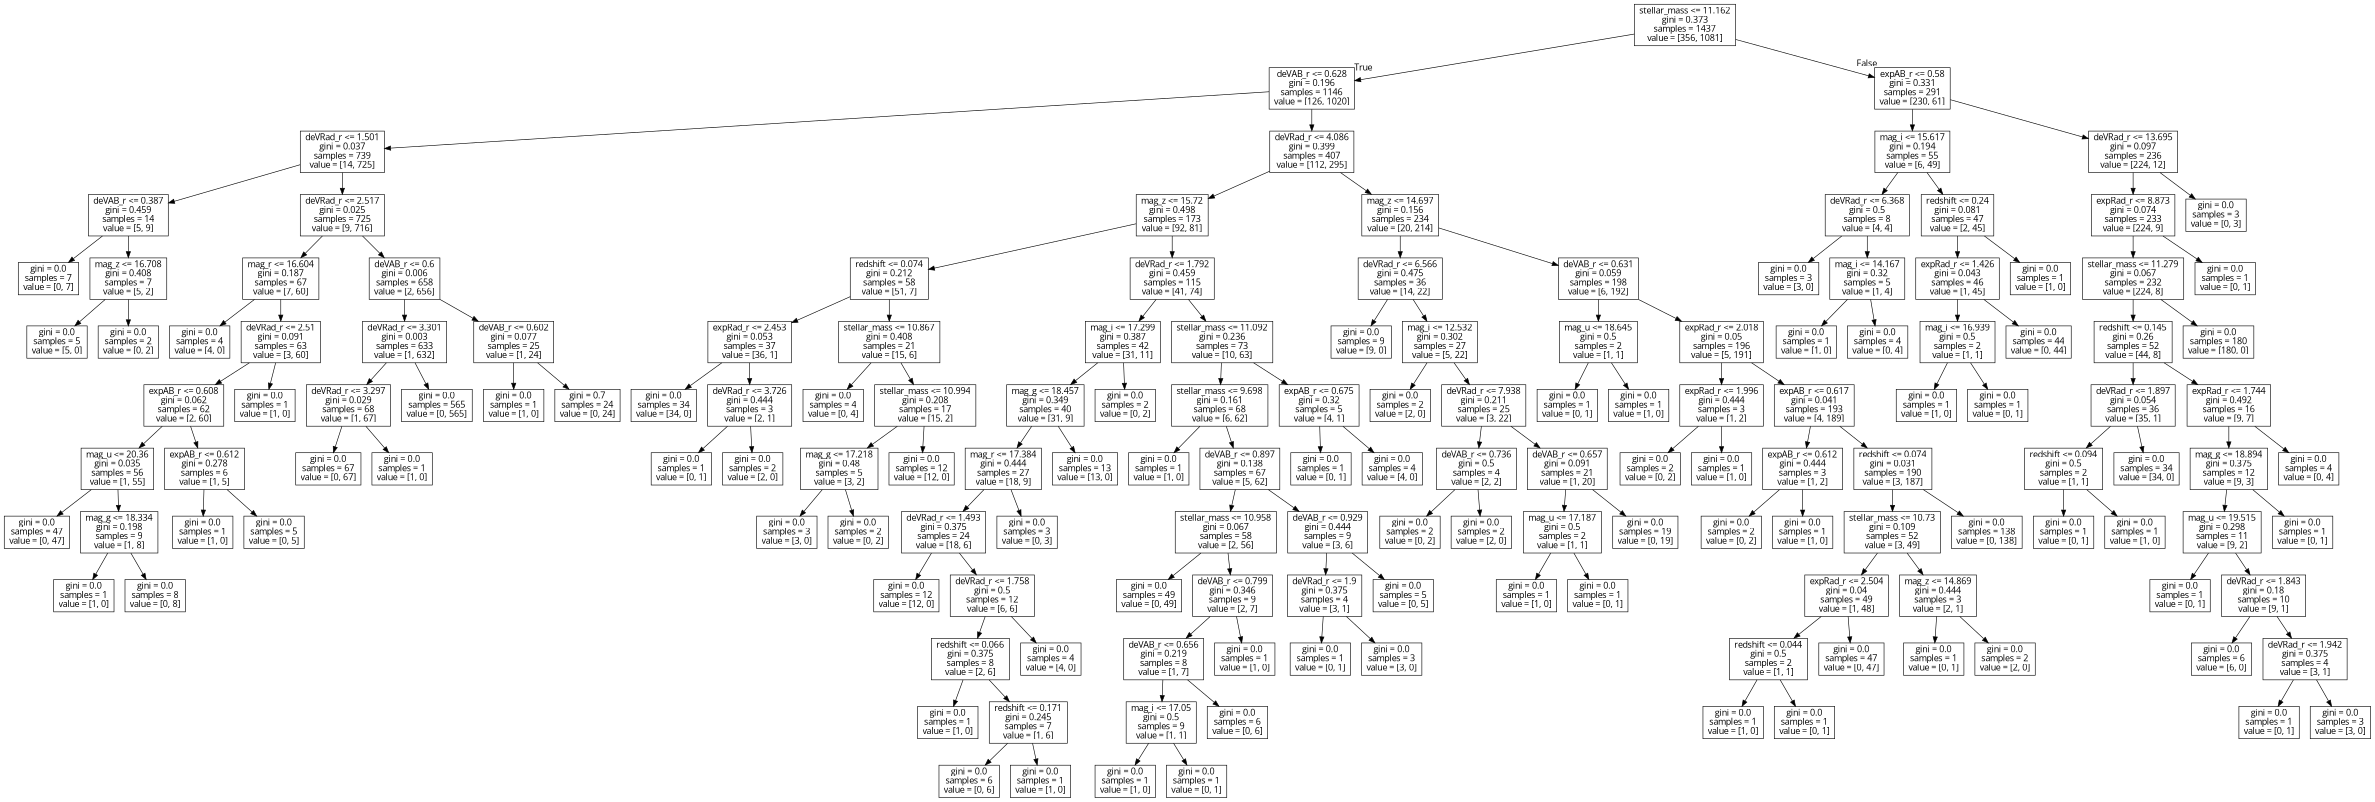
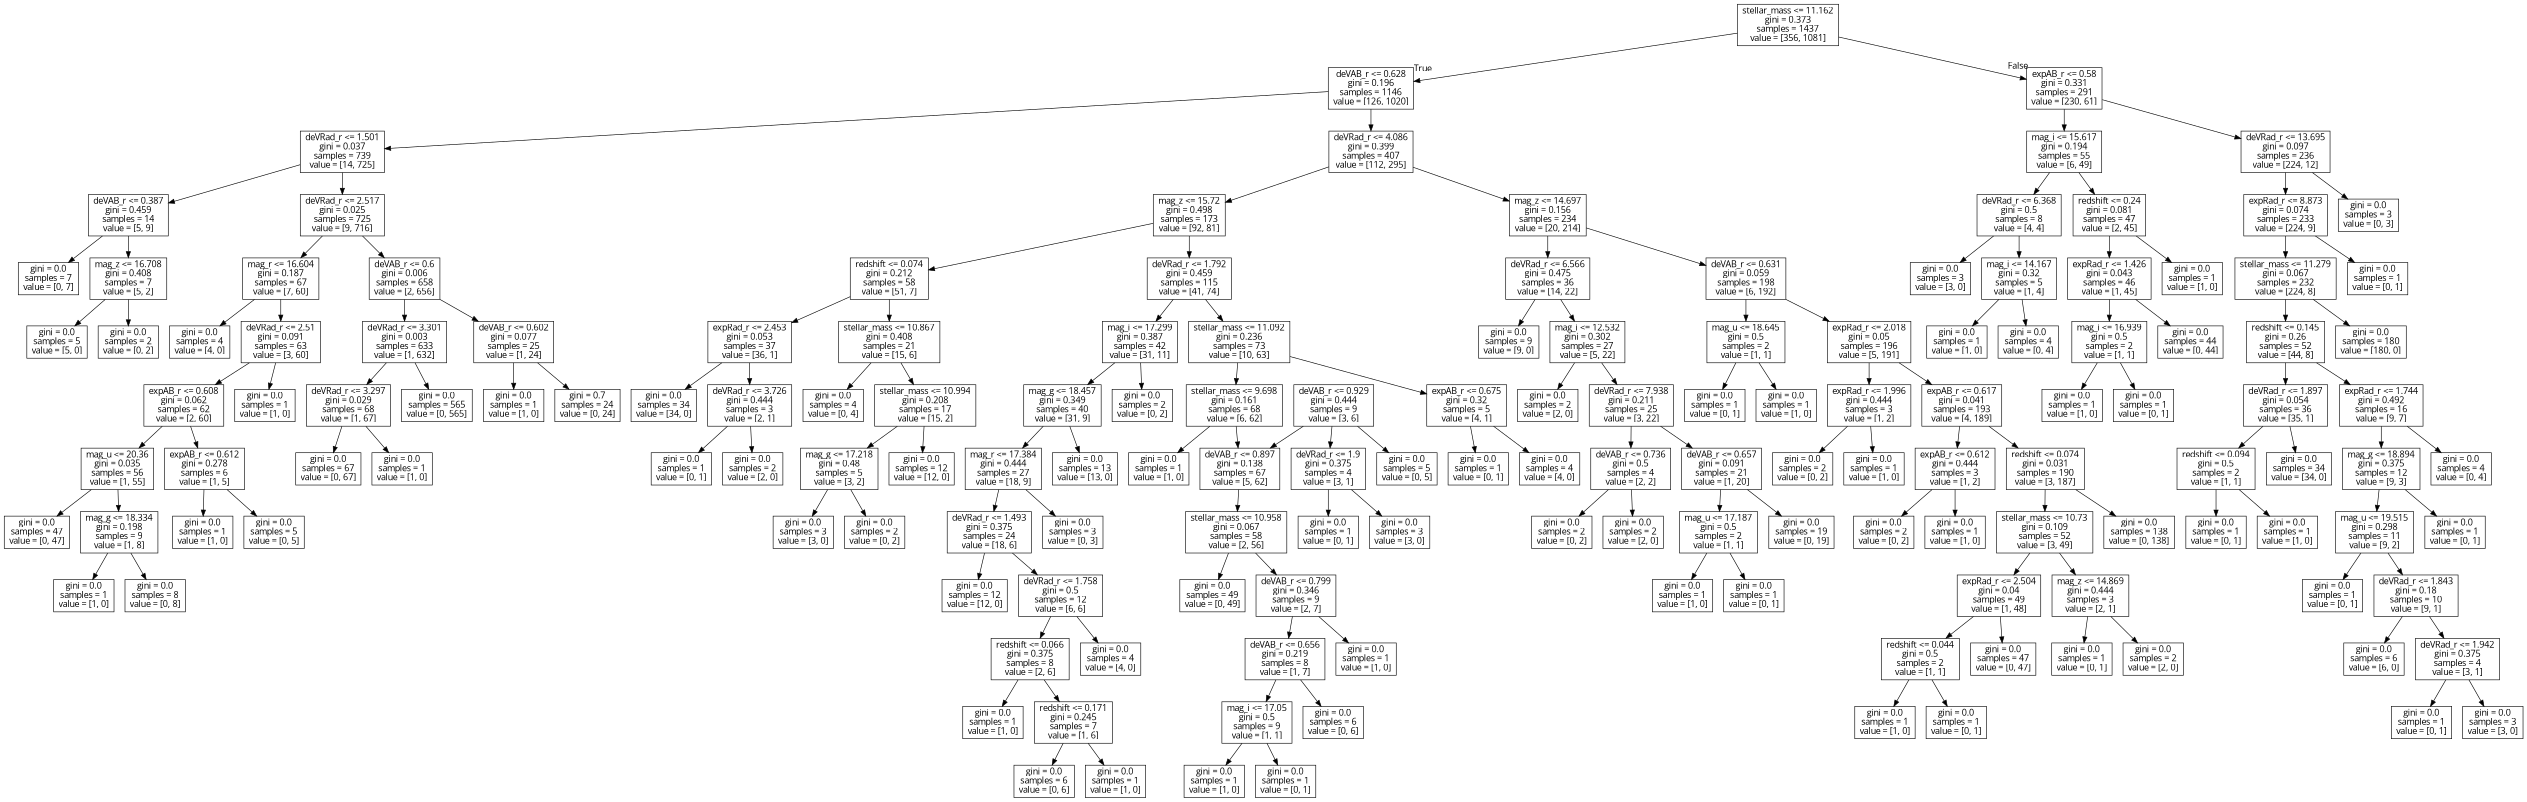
(1281, 499) -> (1289, 435)
